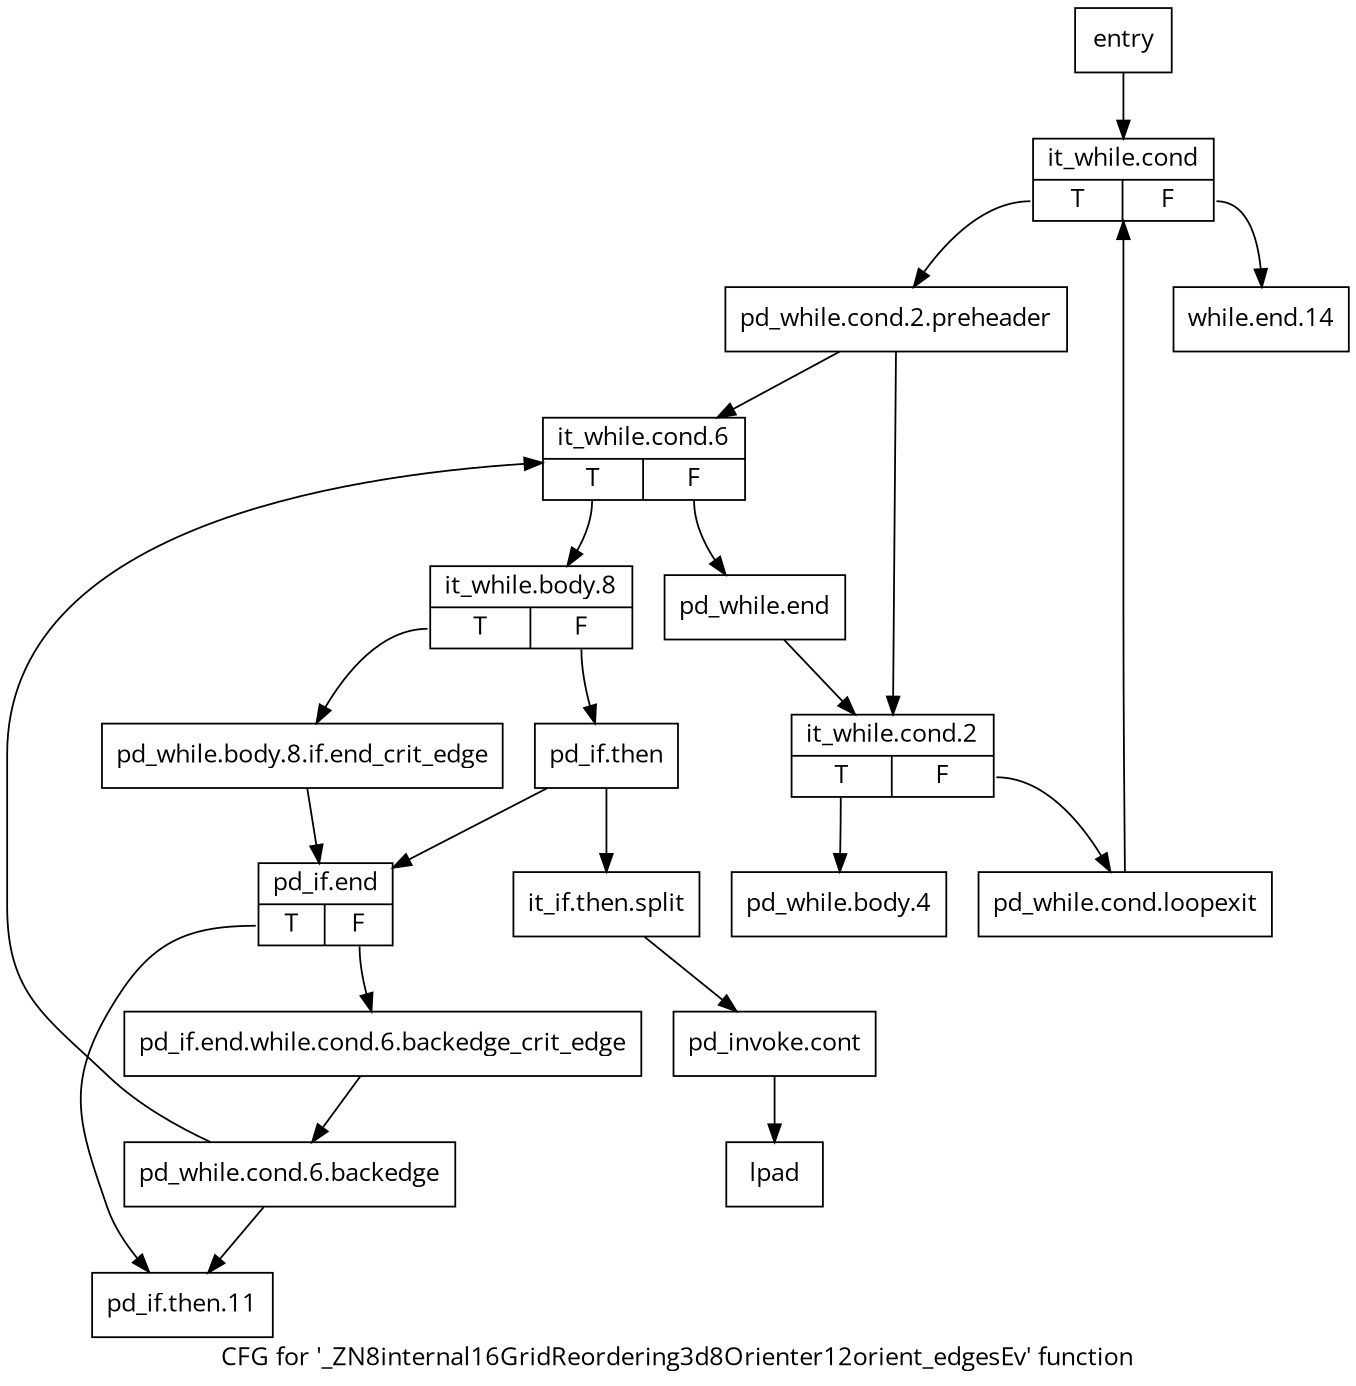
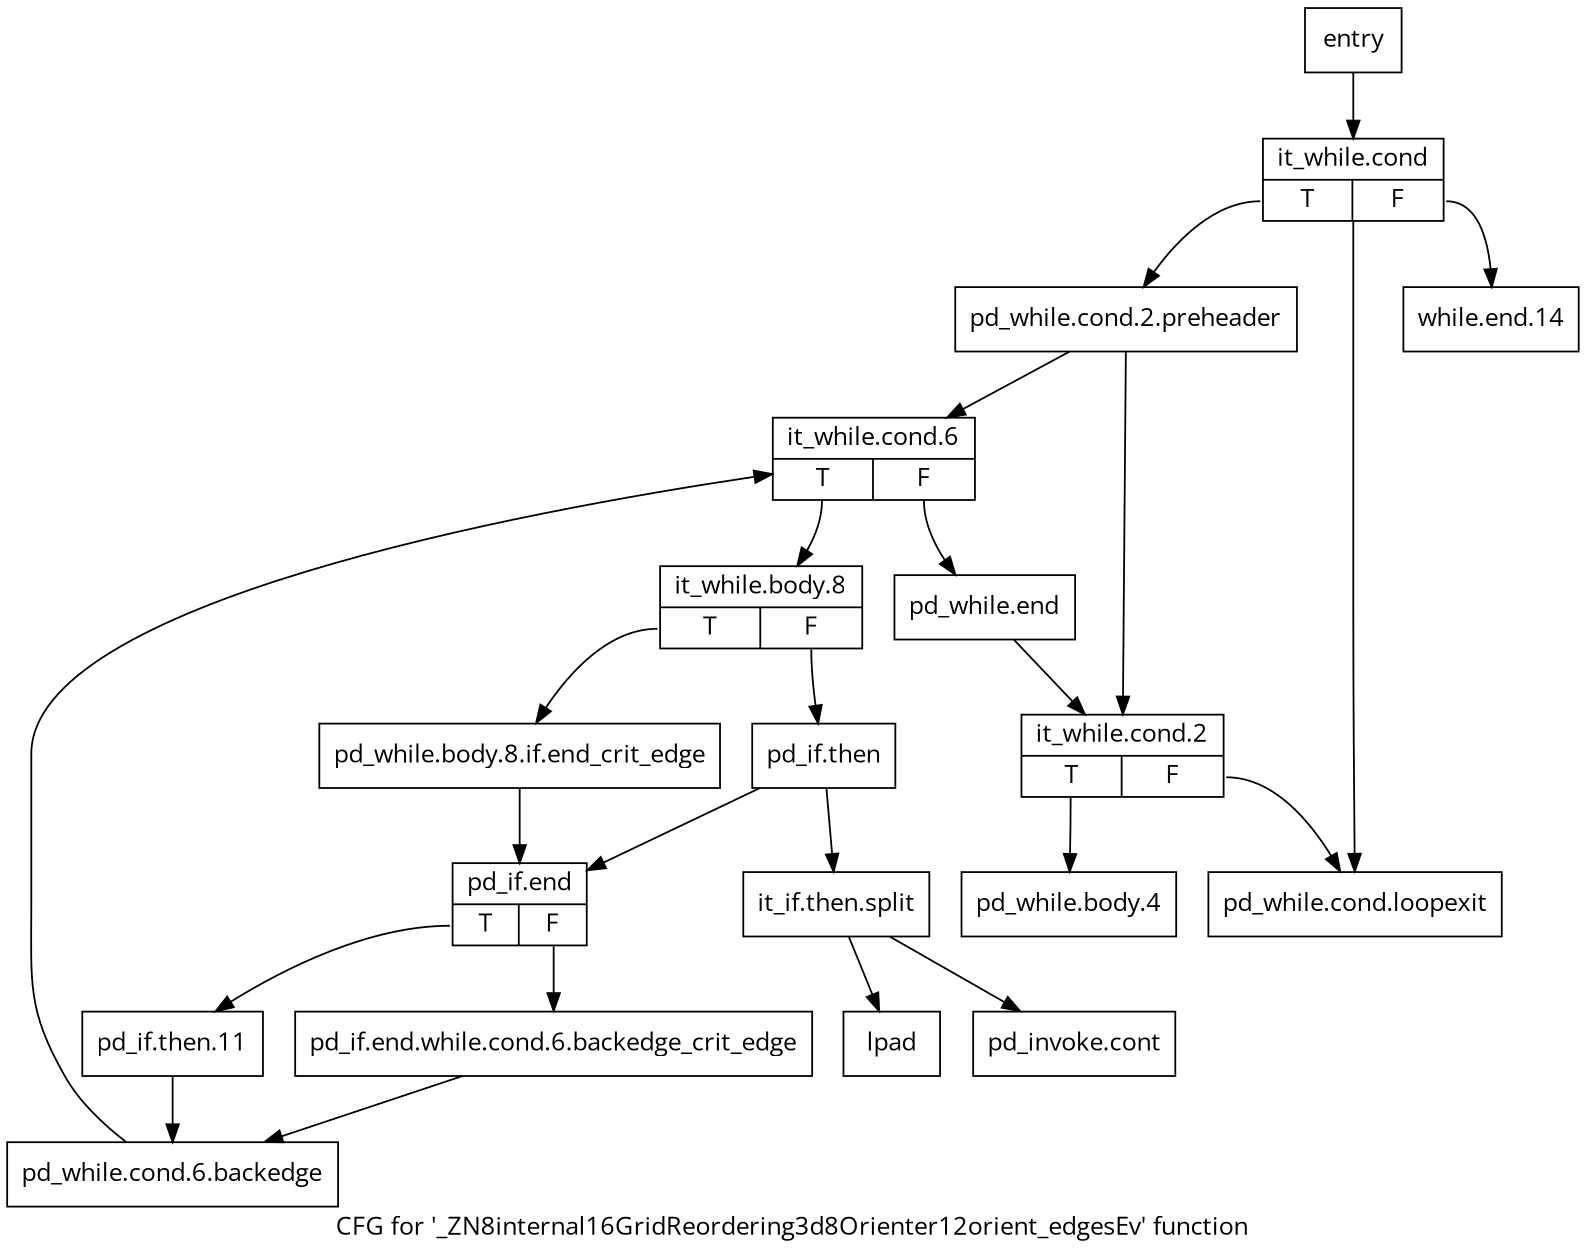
(1123, 556) -> (1353, 537)
(775, 1100) -> (861, 966)
(242, 1233) -> (173, 1100)
